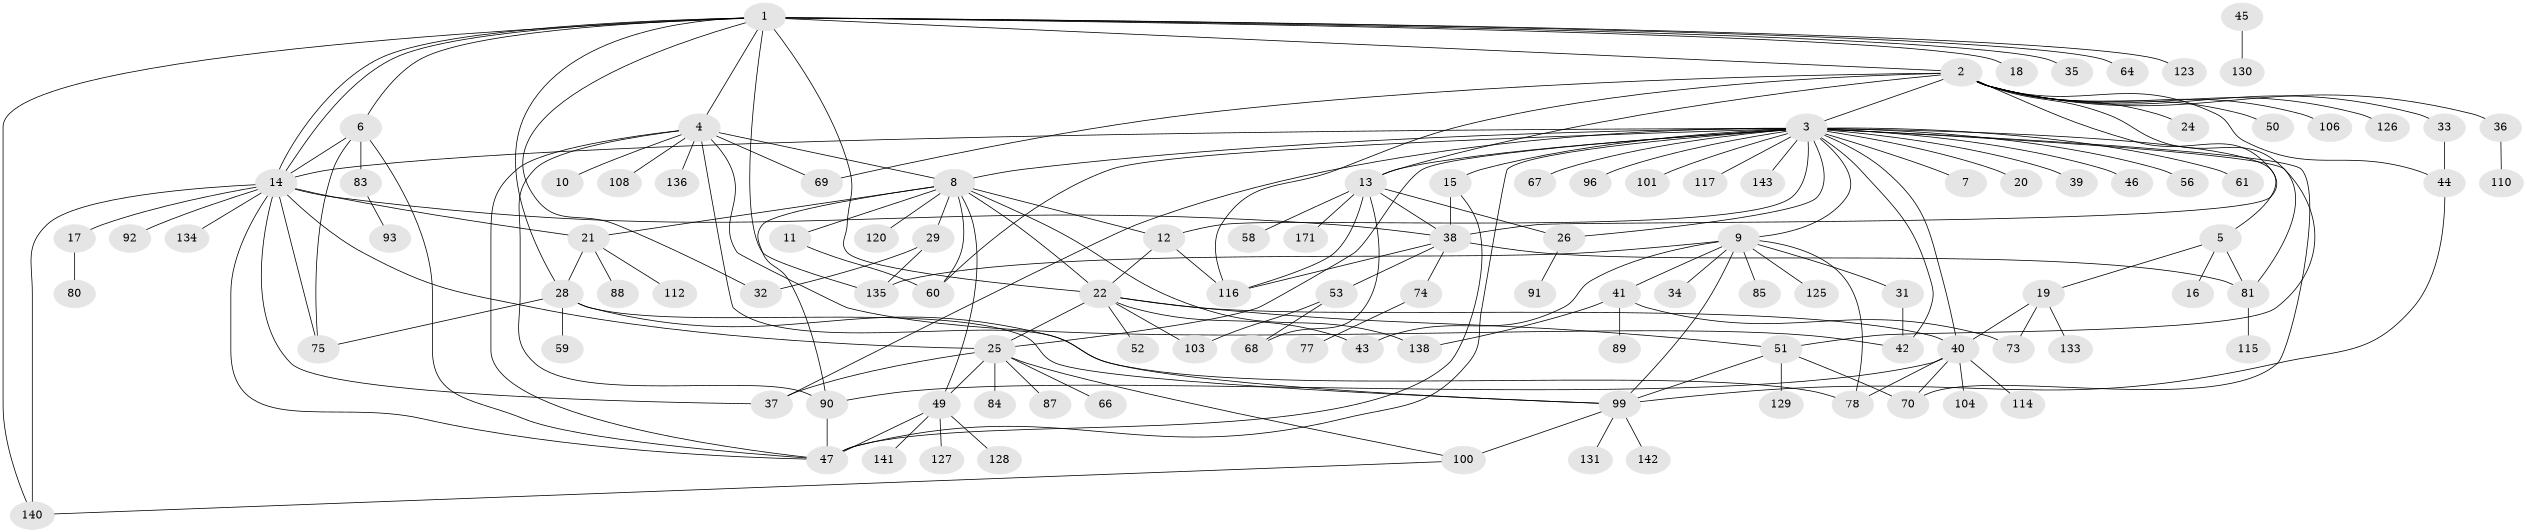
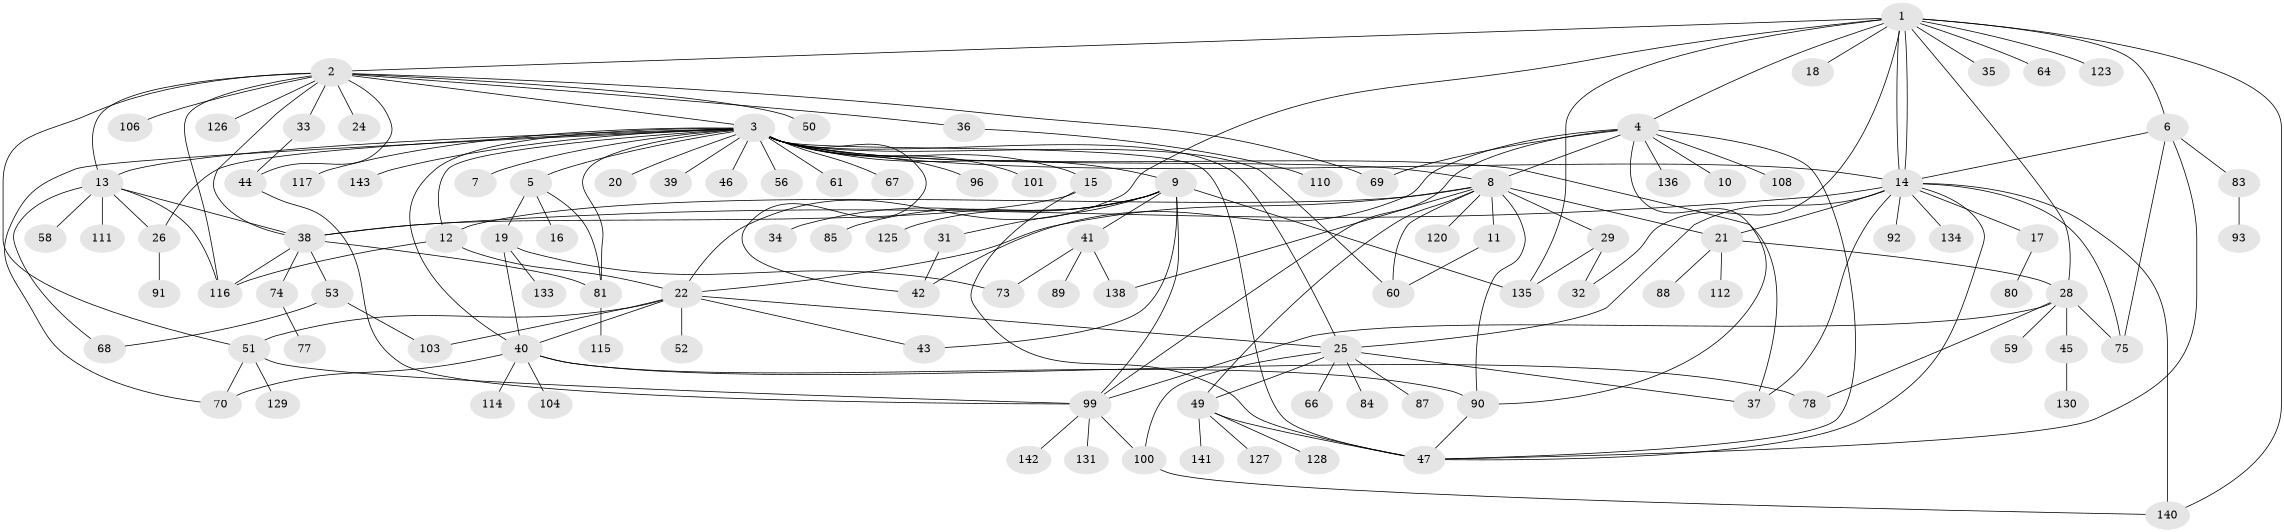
(1306, 239) -> (102, 239)
(1850, 287) -> none
none -> (2067, 322)
